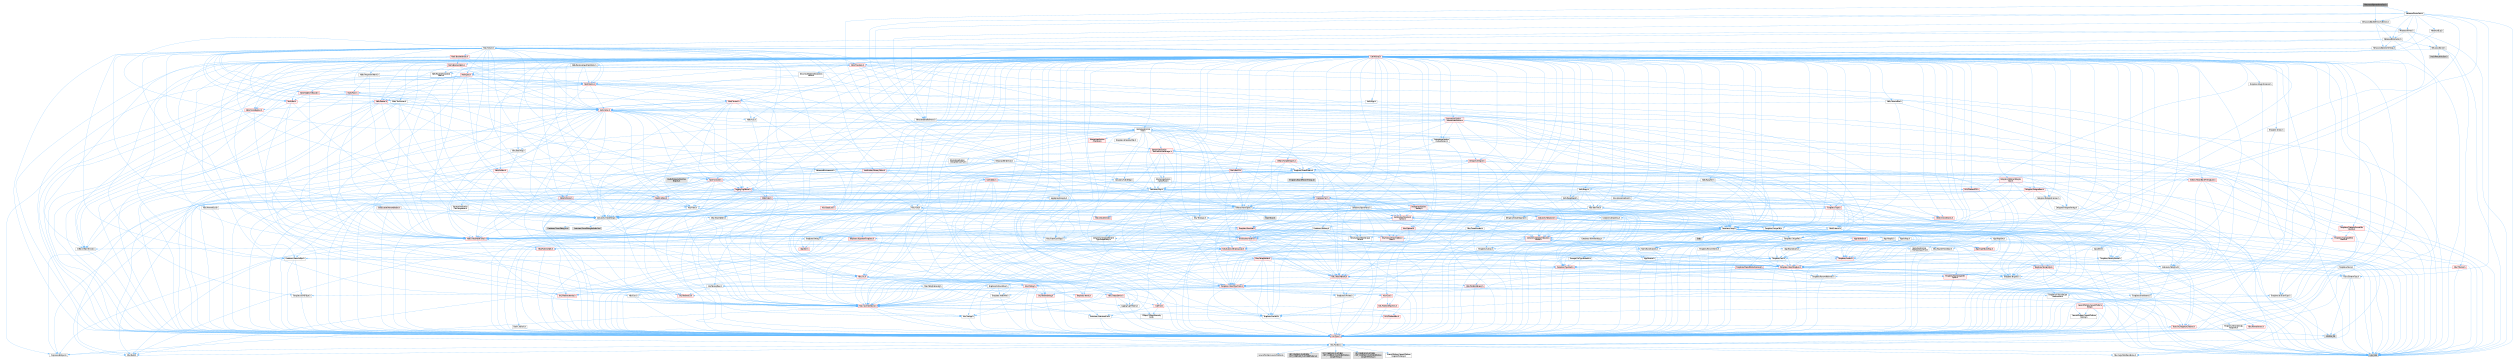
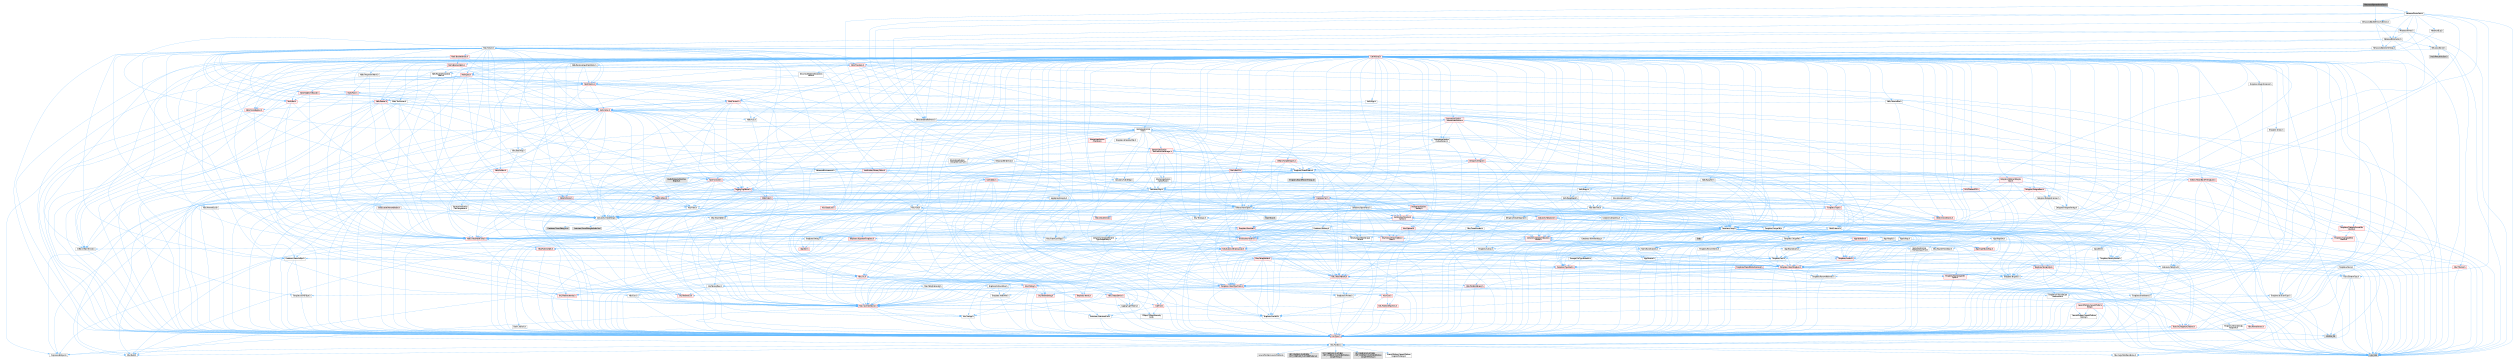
(1392, 317) -> none
